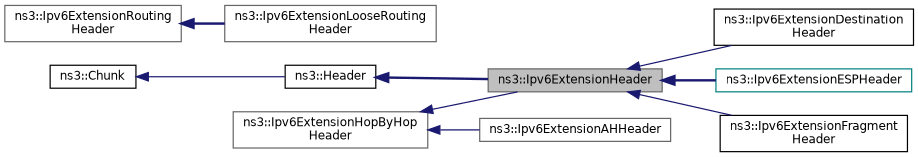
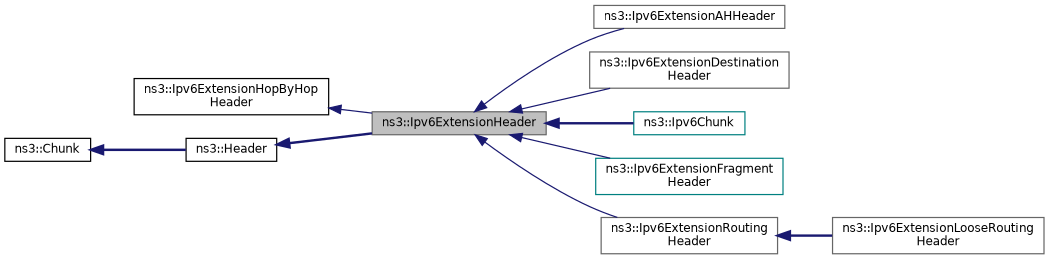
(814, 27) -> (689, 70)
(217, 77) -> (144, 150)
(814, 80) -> (689, 123)
(330, 130) -> (231, 97)
(460, 130) -> (551, 60)
(814, 134) -> (689, 176)
none -> (548, 185)
